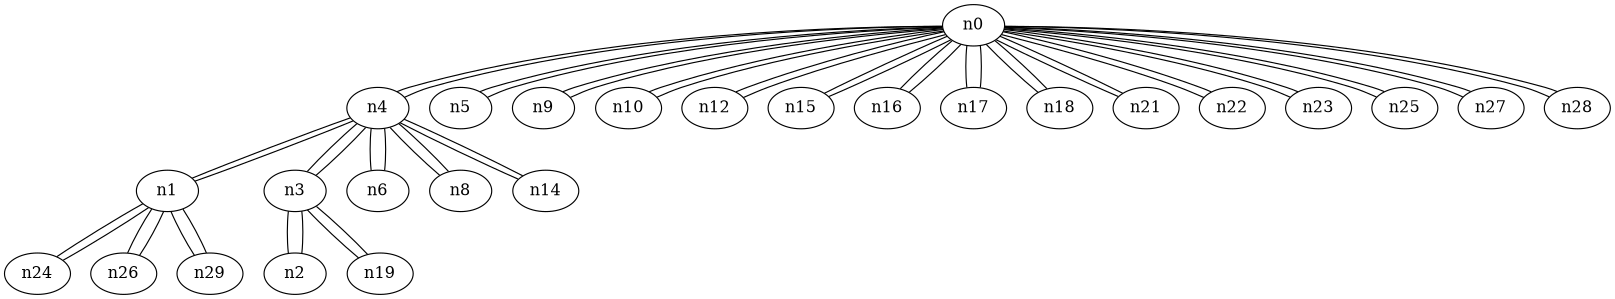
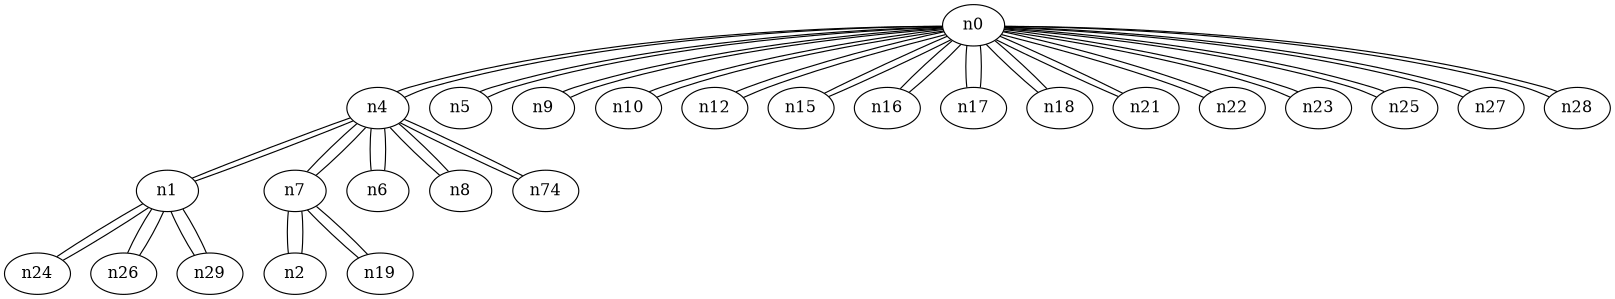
(295, 191) -> (295, 191)
(546, 191) -> (546, 191)
